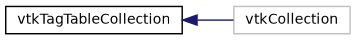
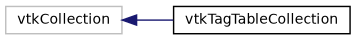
(215, 20) -> (155, 20)
